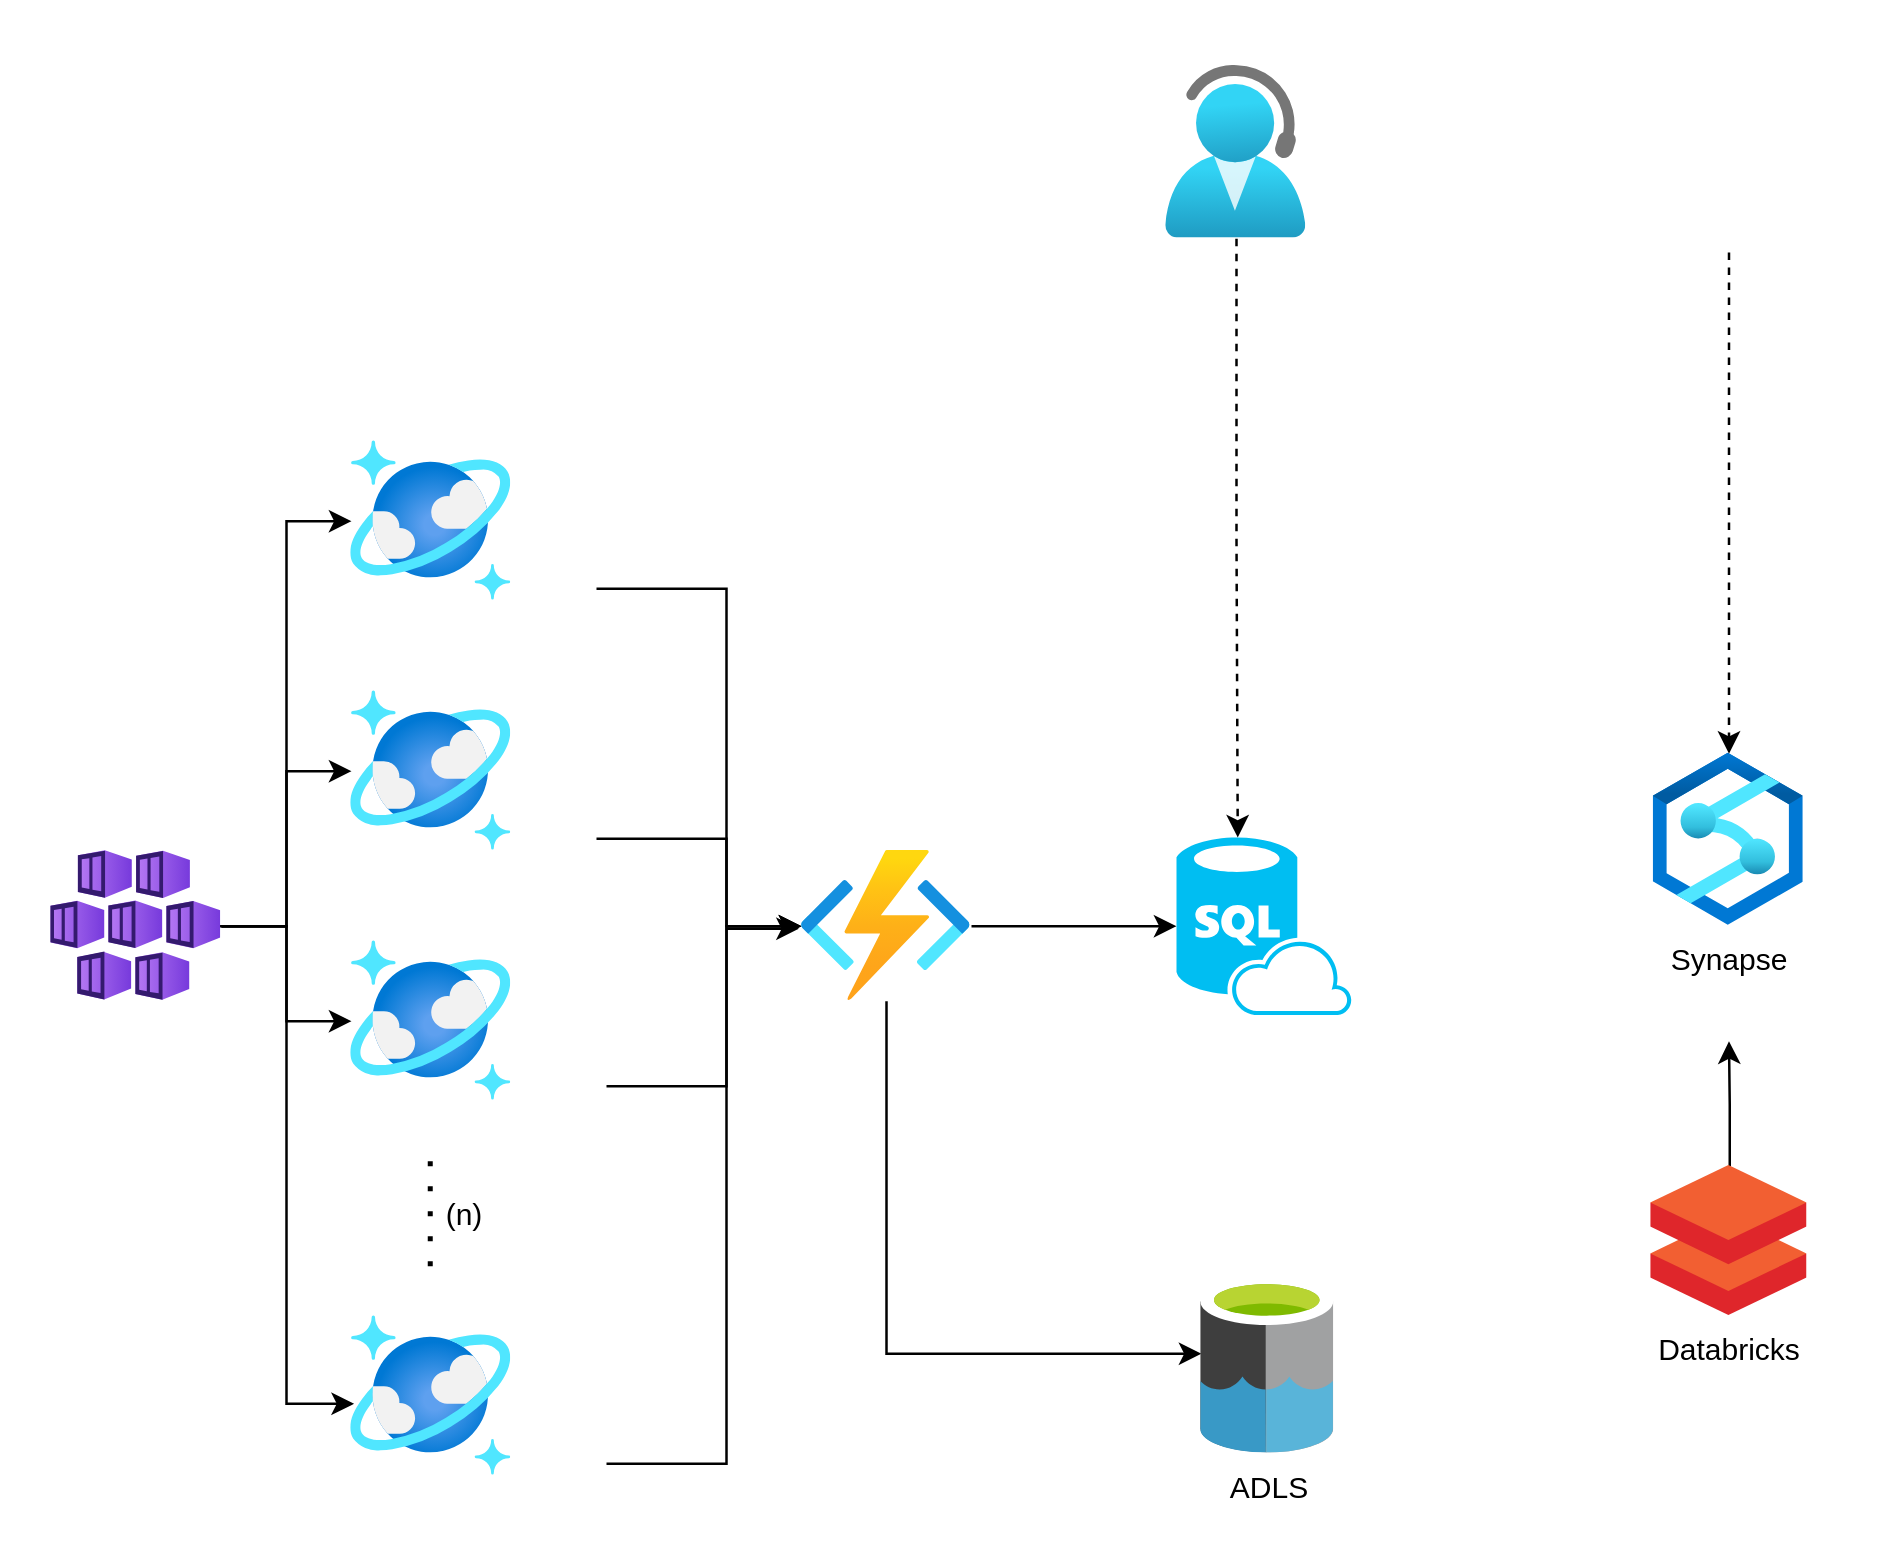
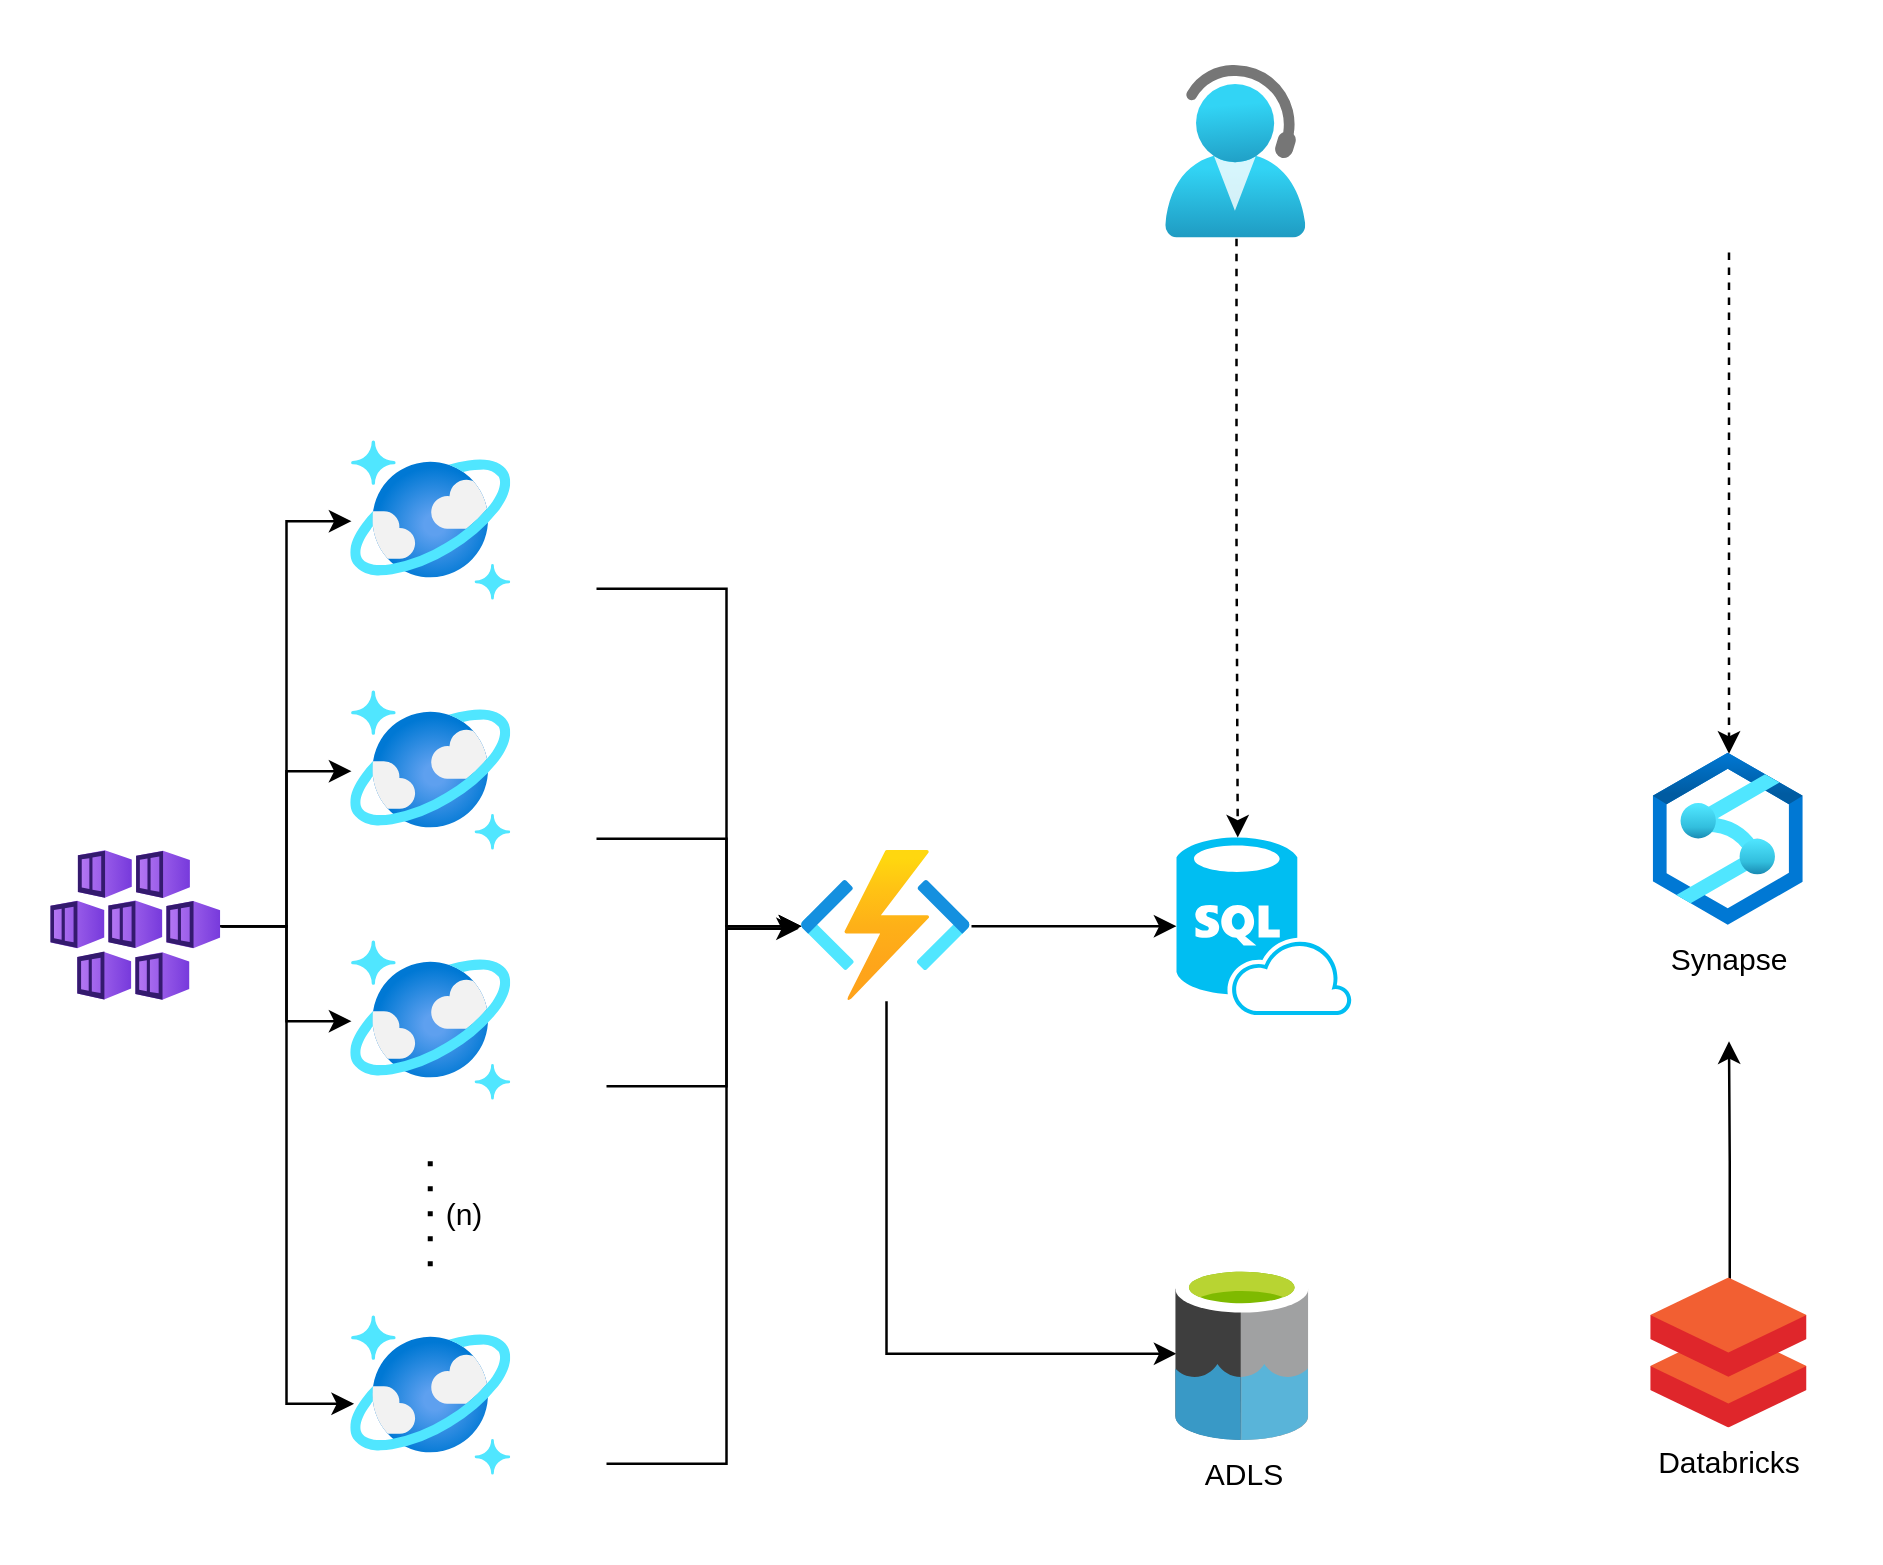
(1729, 1241) -> (1729, 1354)
(1268, 1366) -> (1243, 1354)
